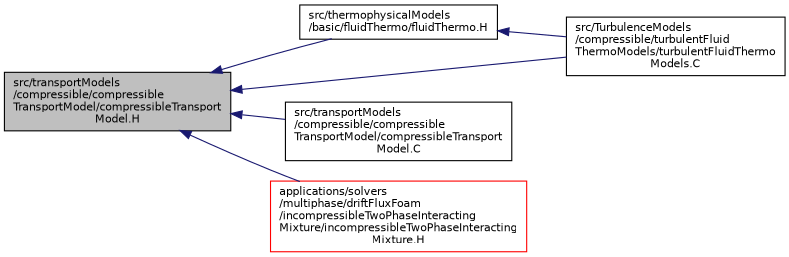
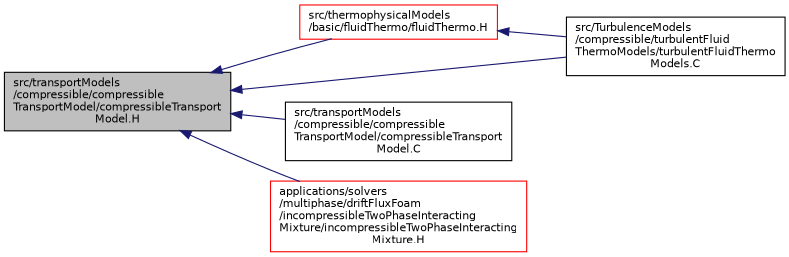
(399, 22) -> (399, 22)
